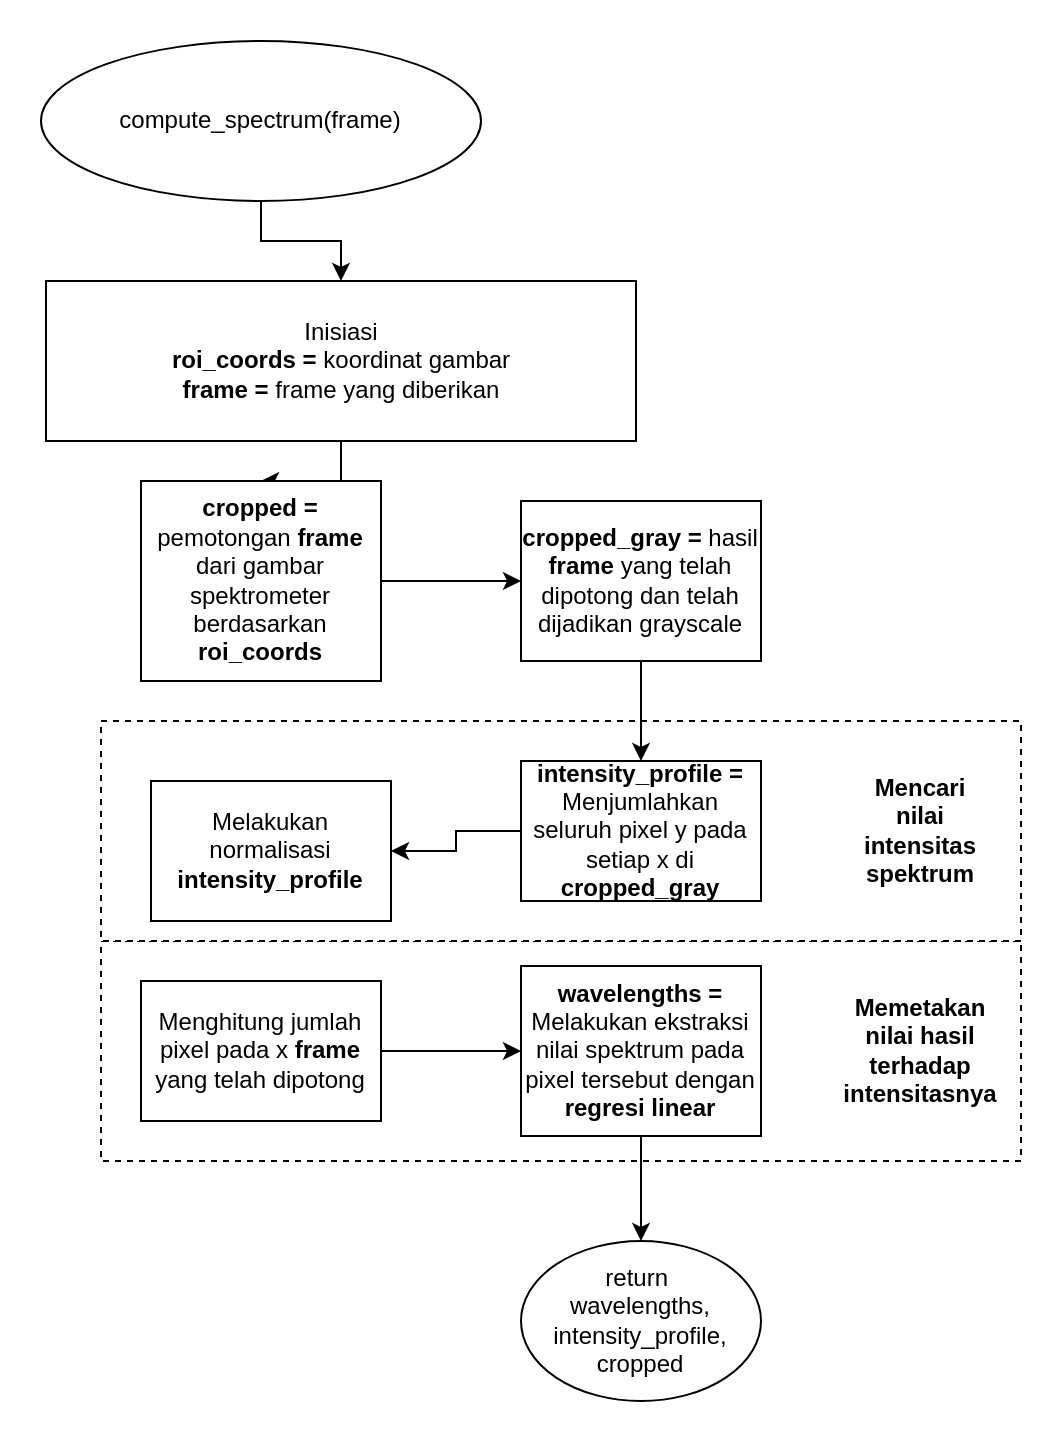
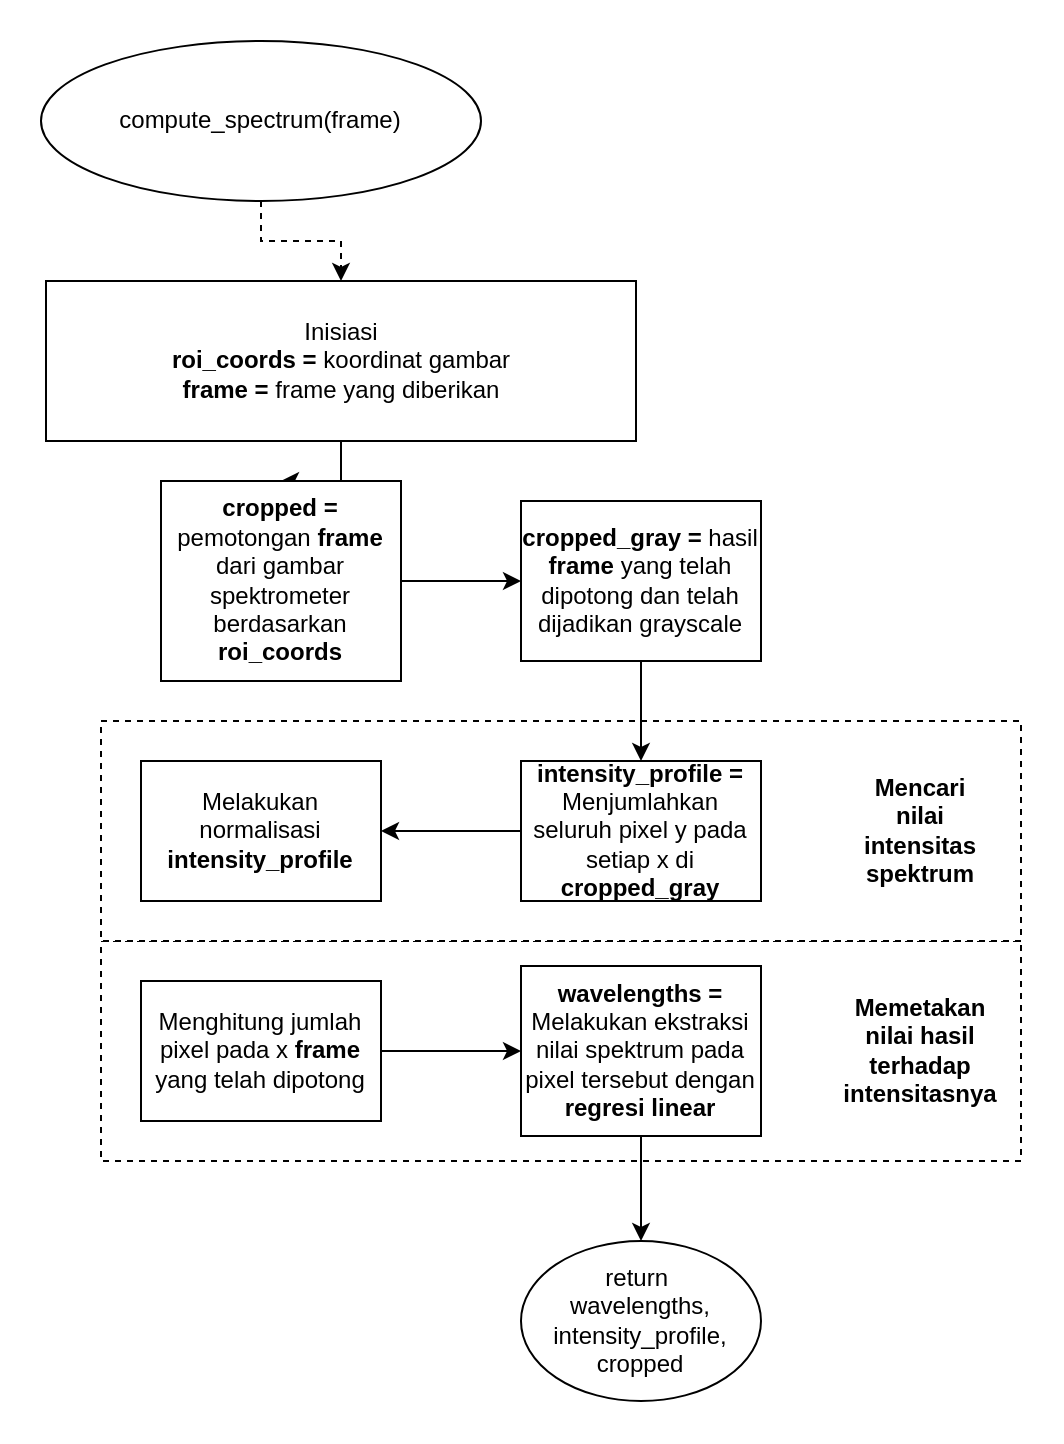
(294, 241) -> (294, 241)
(261, 581) -> (281, 581)
(271, 851) -> (261, 831)
